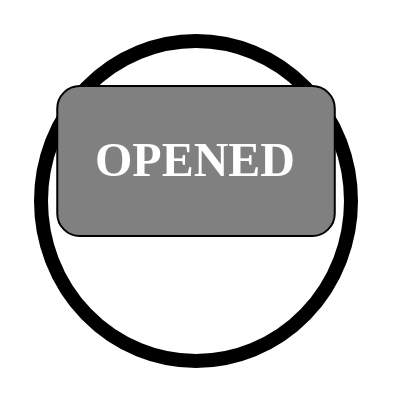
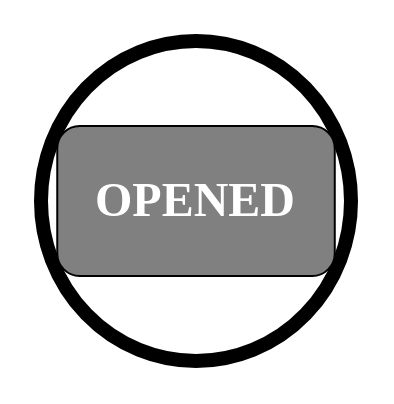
(196, 161) -> (196, 201)
